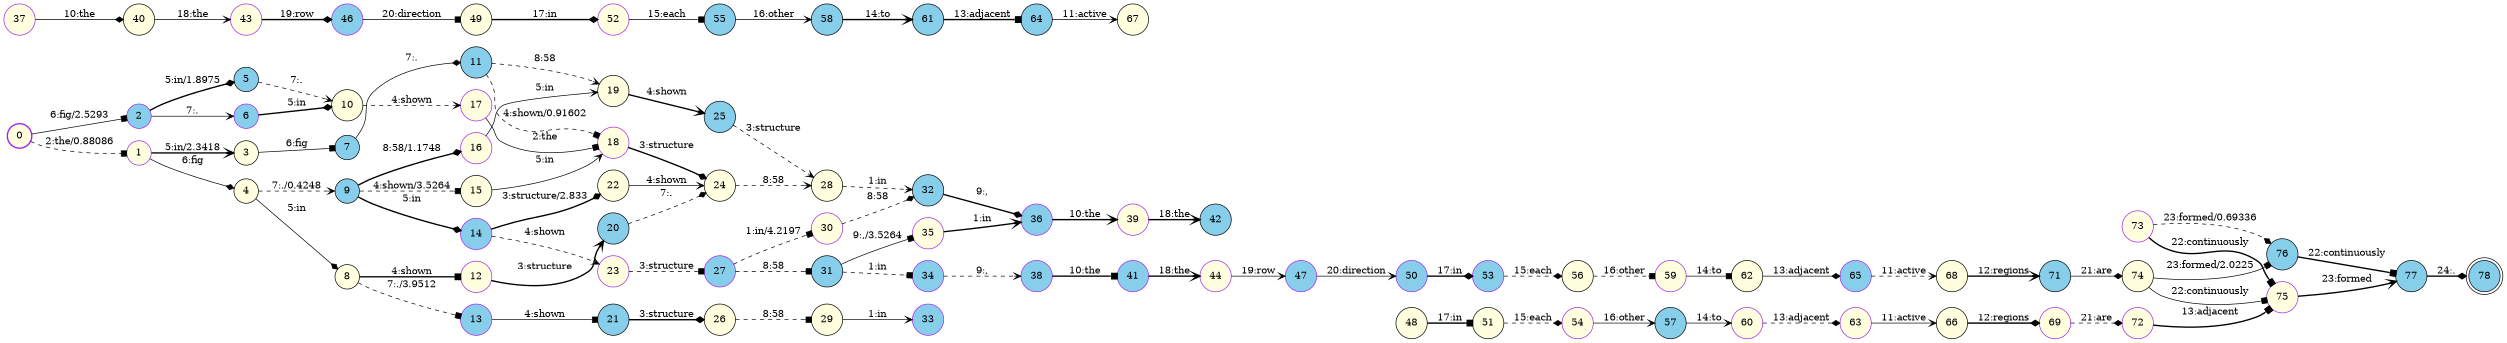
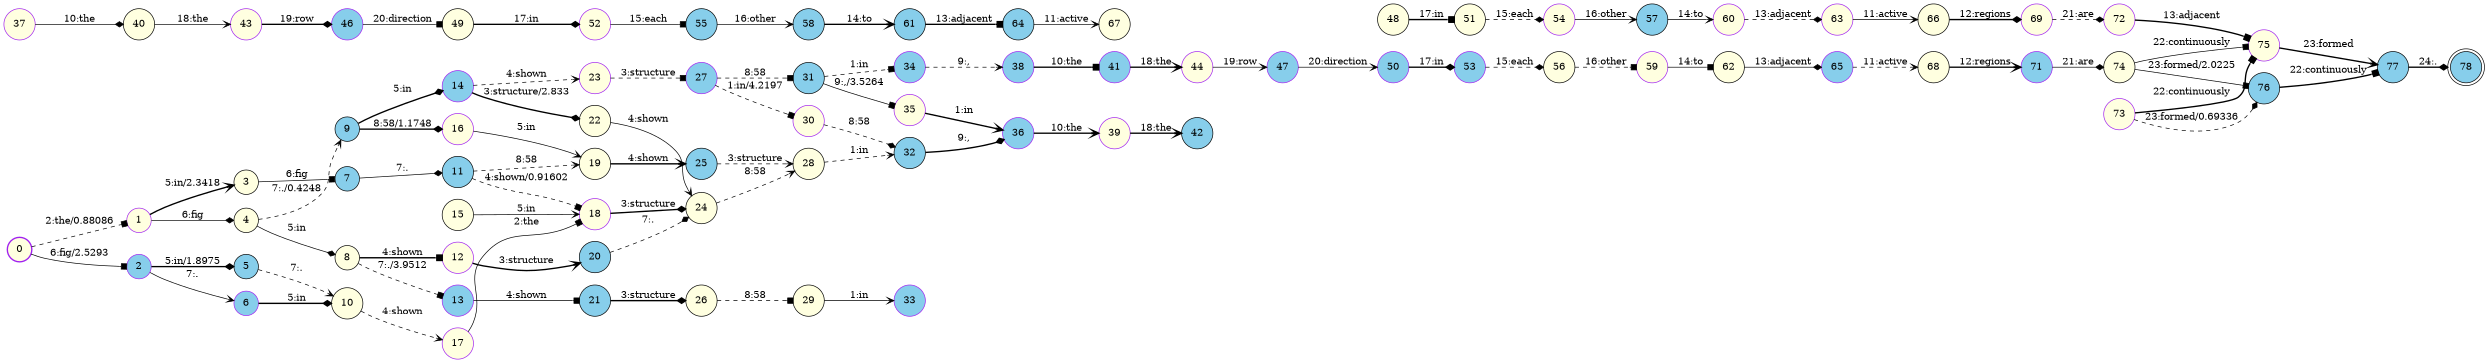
(407, 191) -> none
(2055, 276) -> (2037, 67)
